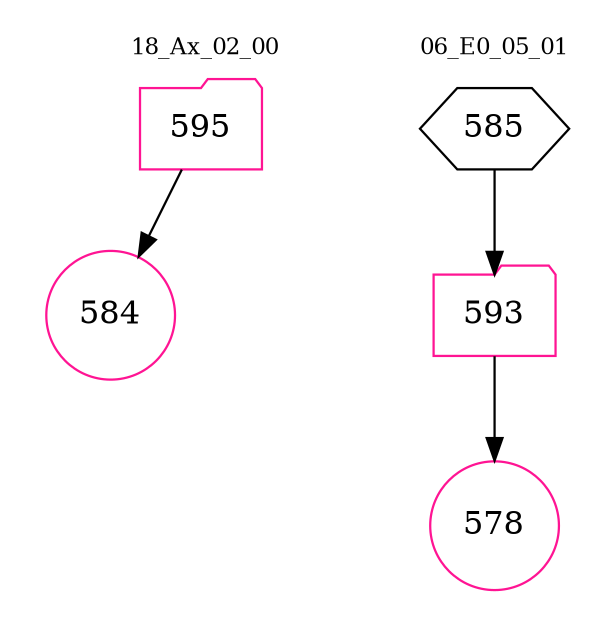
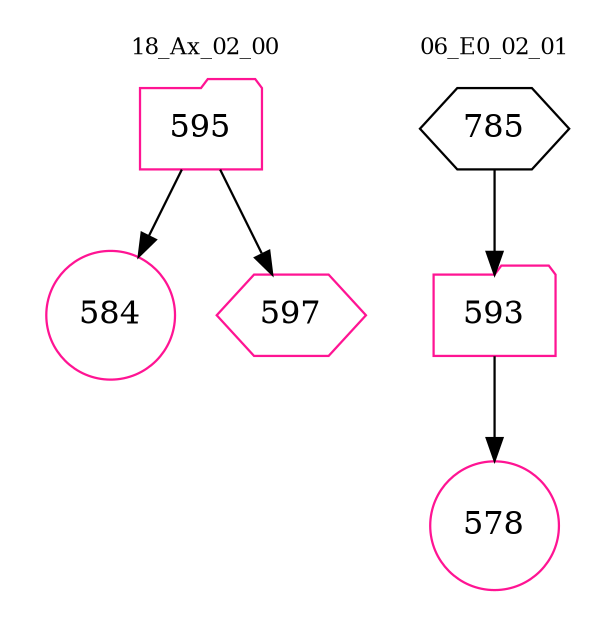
(495, 49) -> (495, 49)
(495, 129) -> (495, 129)
none -> (291, 315)
